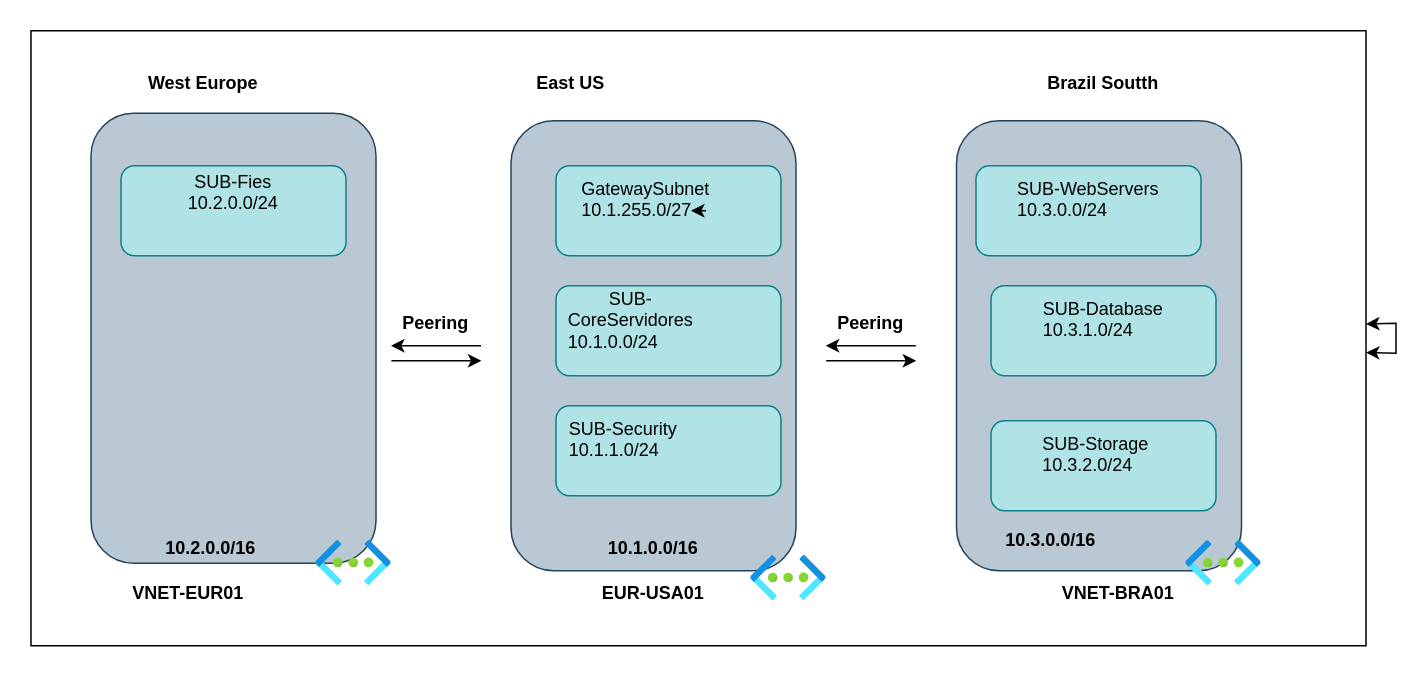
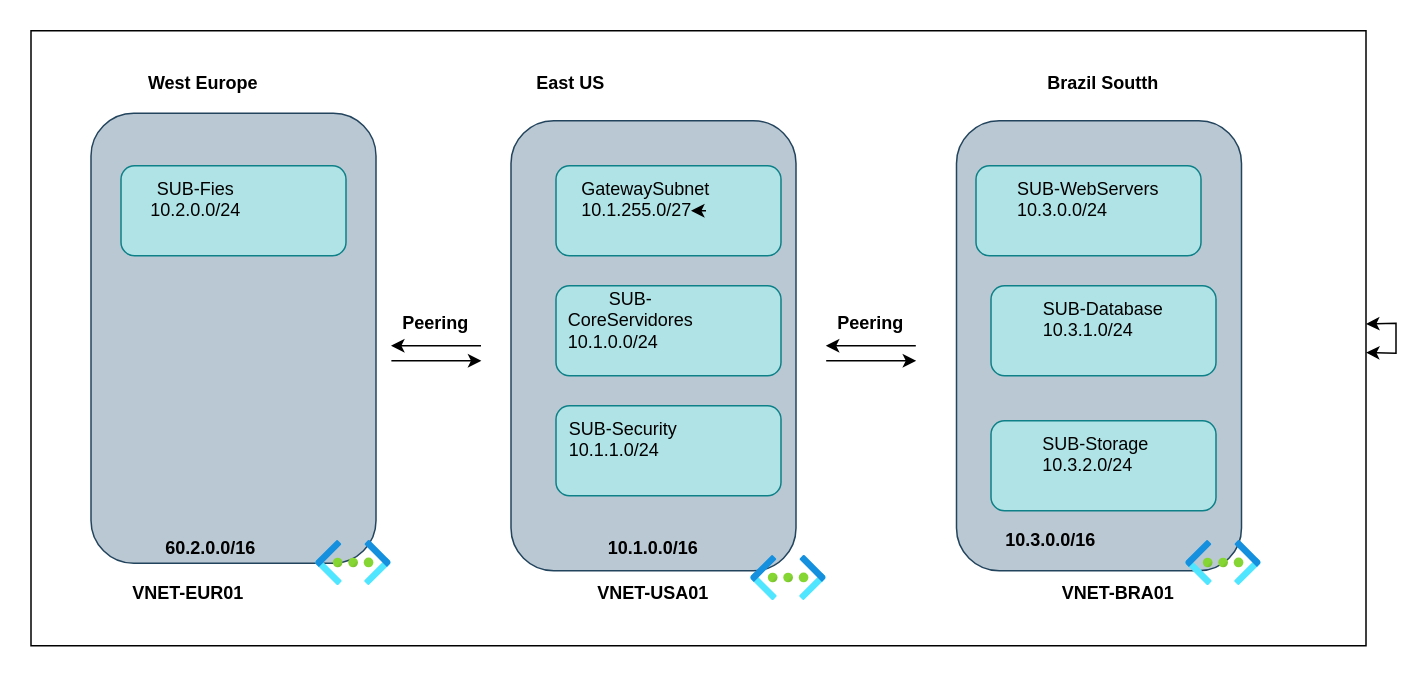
(233, 203) -> (196, 211)
(211, 548) -> (211, 548)
(653, 593) -> (653, 593)
